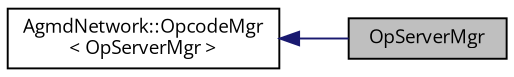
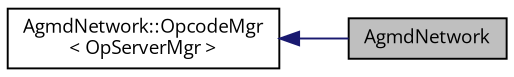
(428, 39) -> (428, 39)
